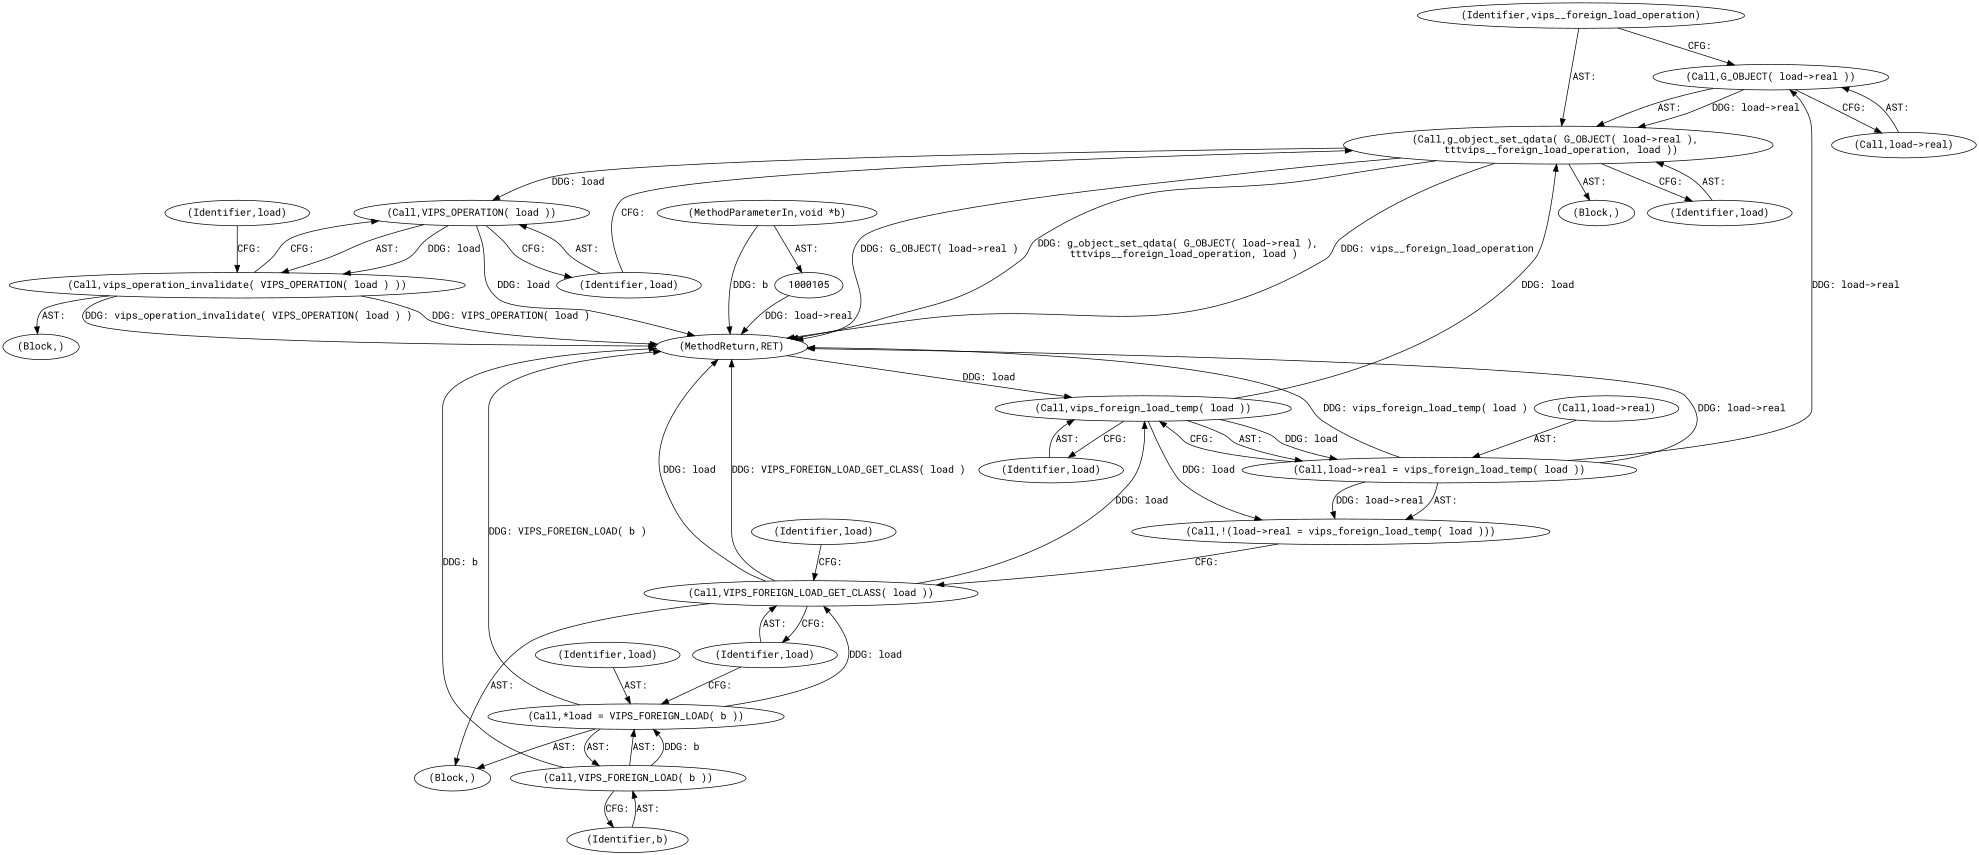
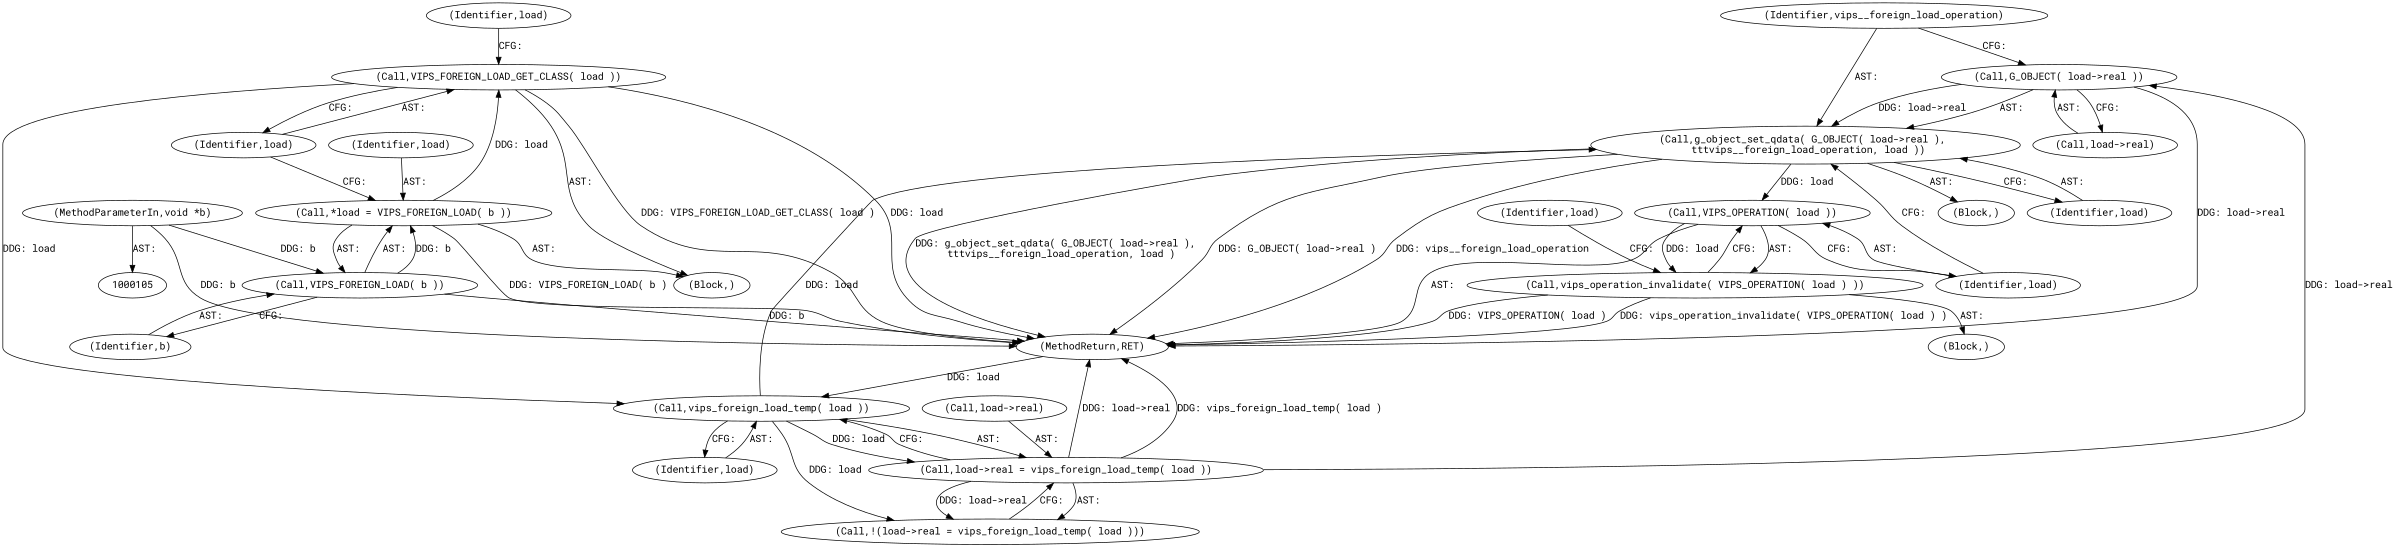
none -> (243, 248)
(524, 285) -> (1446, 285)
(766, 310) -> (1806, 334)
(1112, 569) -> (1030, 504)
